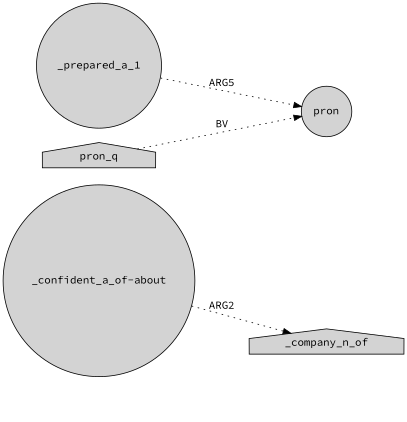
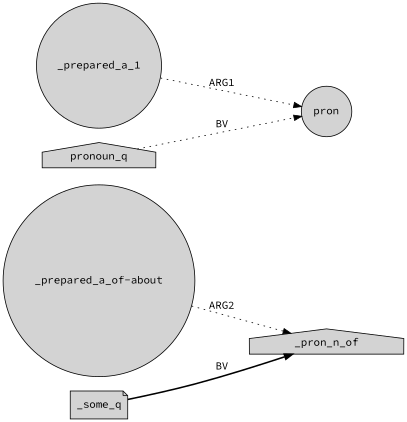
(222, 83) -> (222, 83)
(99, 157) -> (99, 157)
(99, 281) -> (99, 281)
(327, 343) -> (327, 343)
none -> (99, 405)
